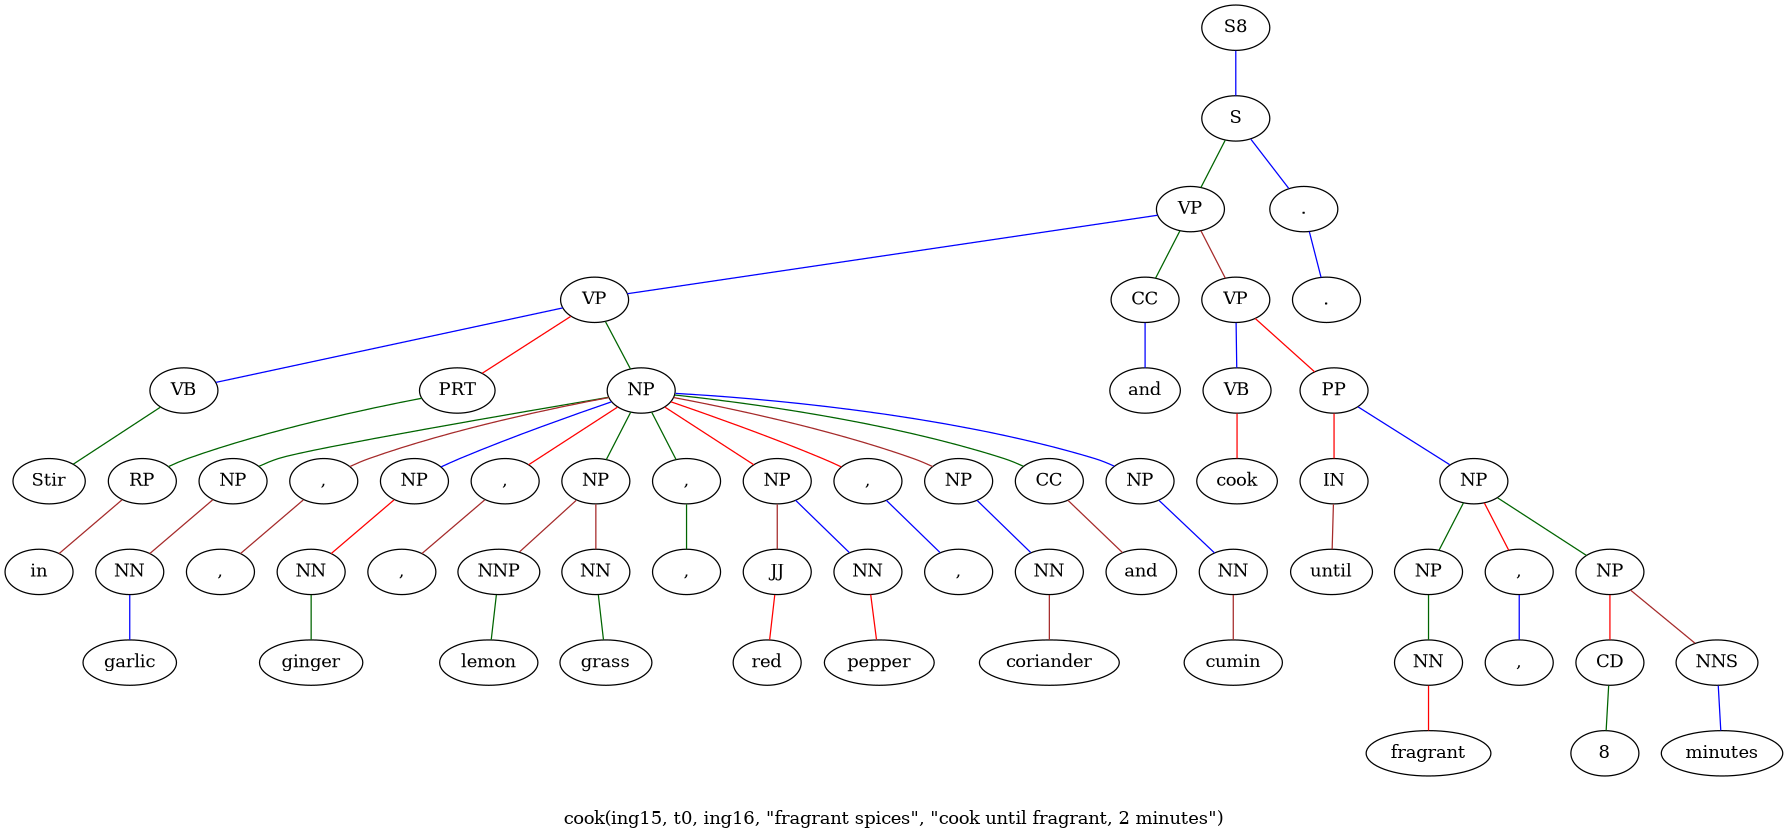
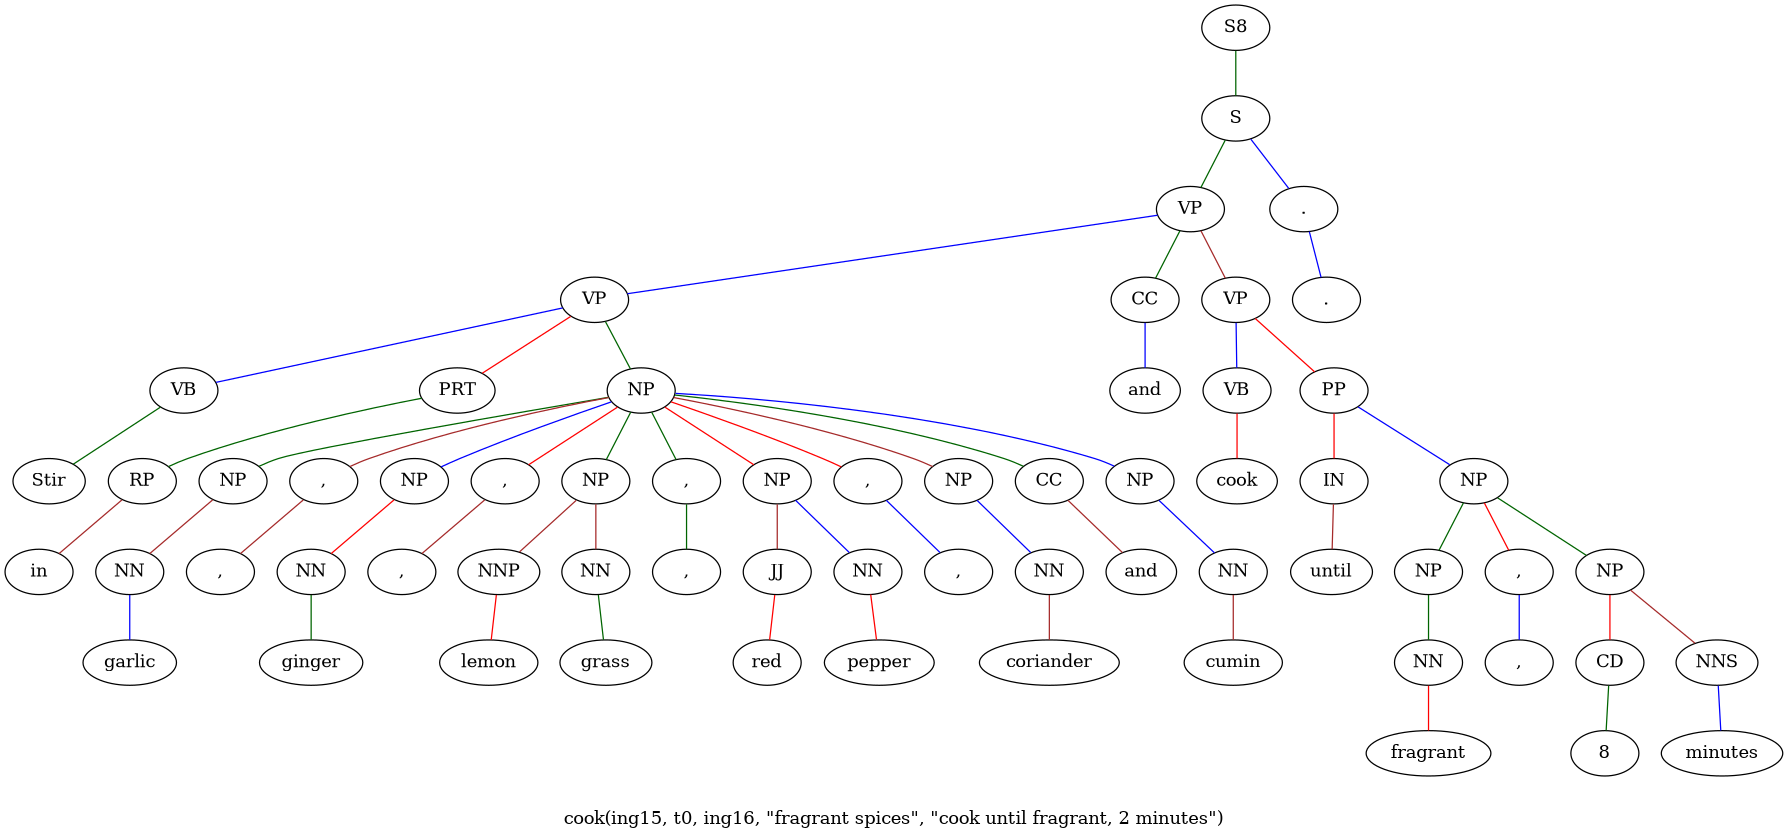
(1236, 73) -> (1236, 73)
(494, 617) -> (494, 617)
